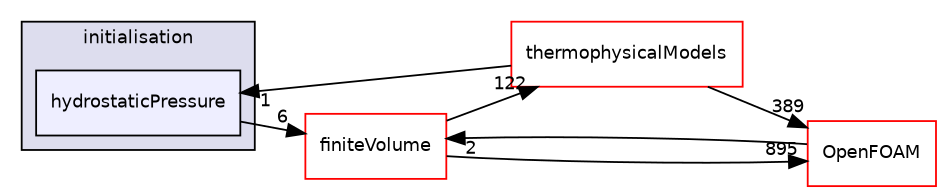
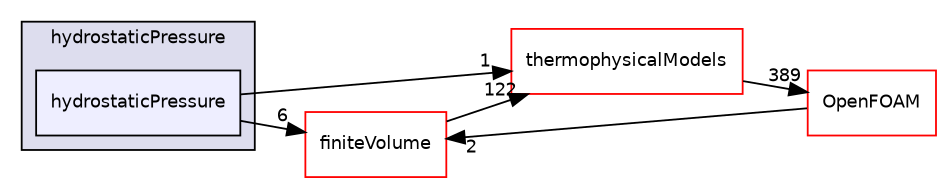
(138, 39) -> (138, 39)
(385, 78) -> (367, 84)
(618, 162) -> none
